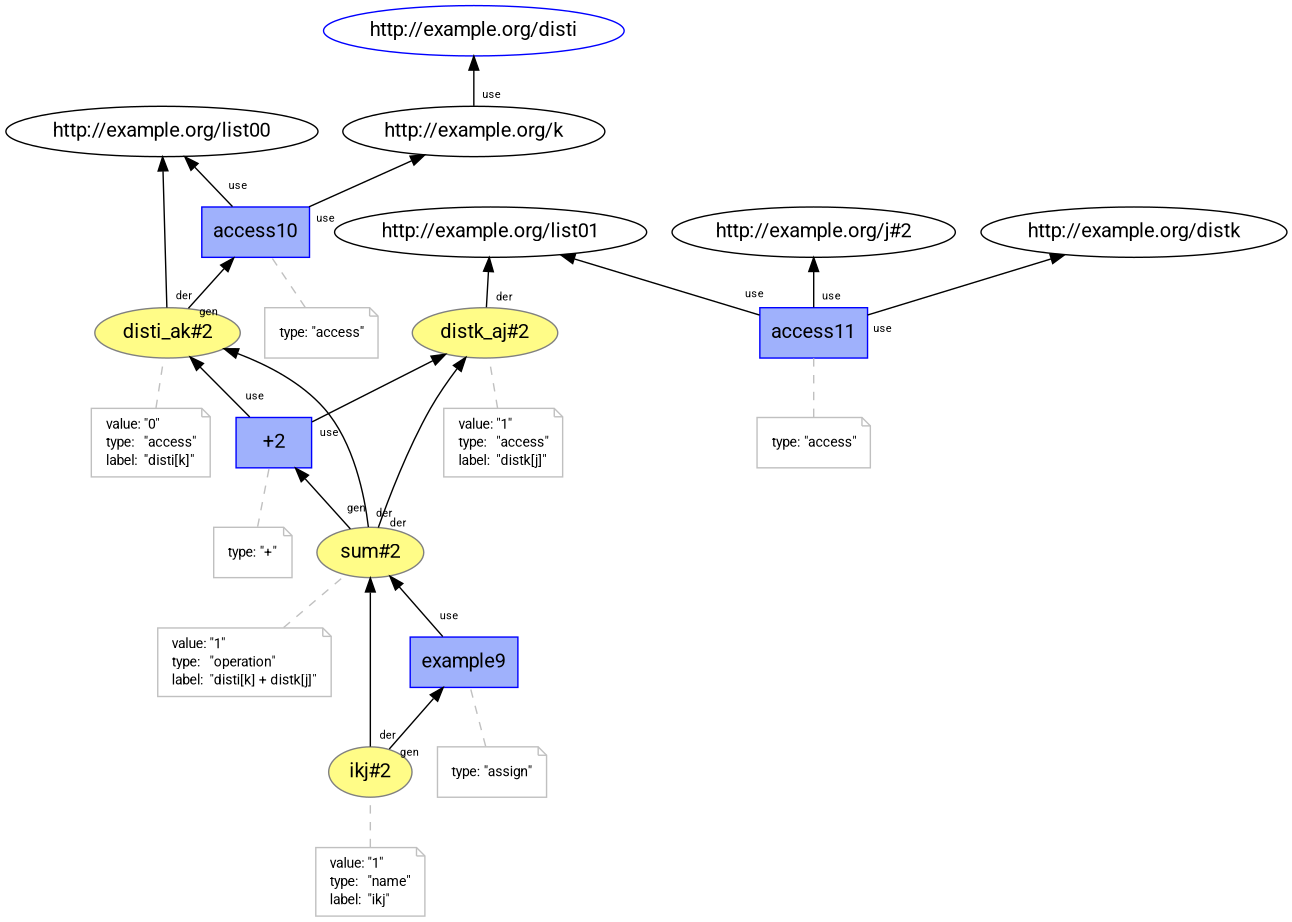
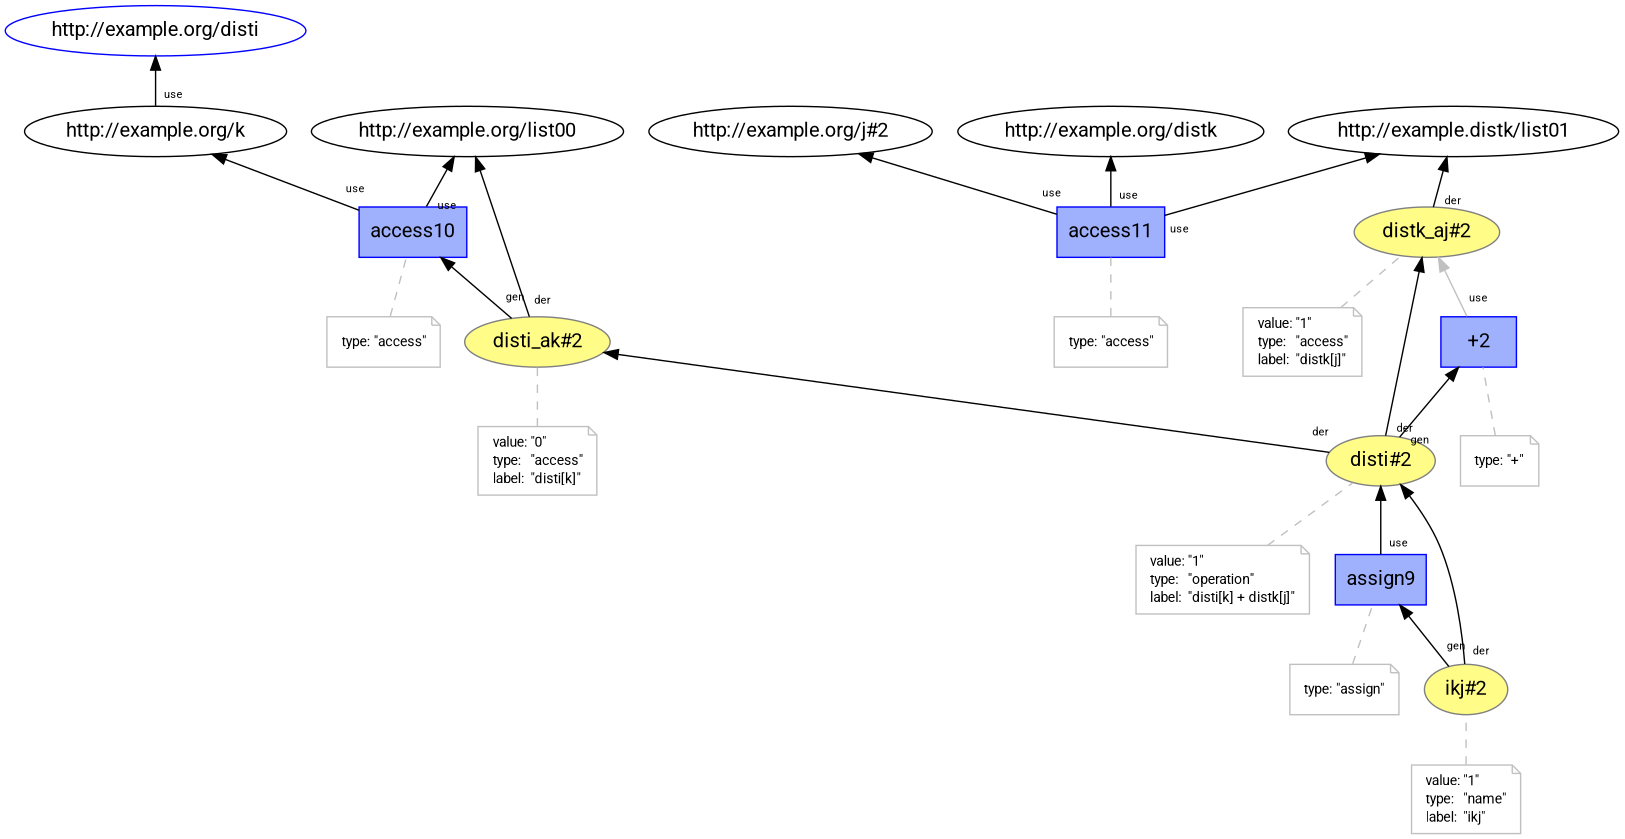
(491, 232) -> (1453, 131)
(373, 391) -> (1456, 293)
(225, 392) -> none
(370, 552) -> (1381, 461)
(464, 662) -> (1381, 580)
